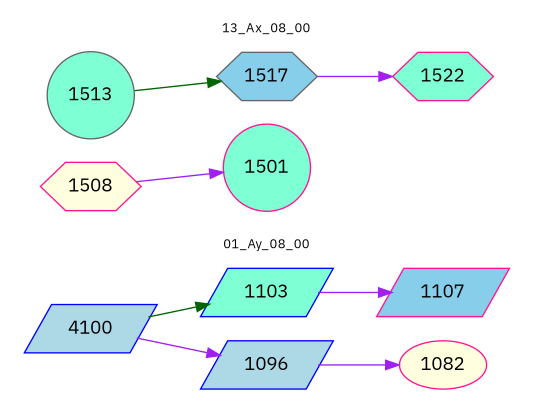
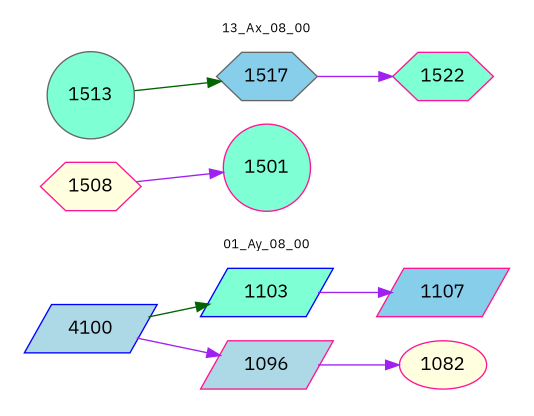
(267, 365) -> (267, 365)
